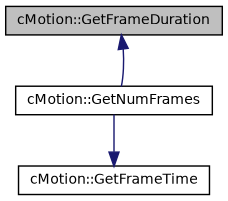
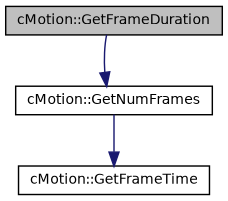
(123, 68) -> (105, 54)
